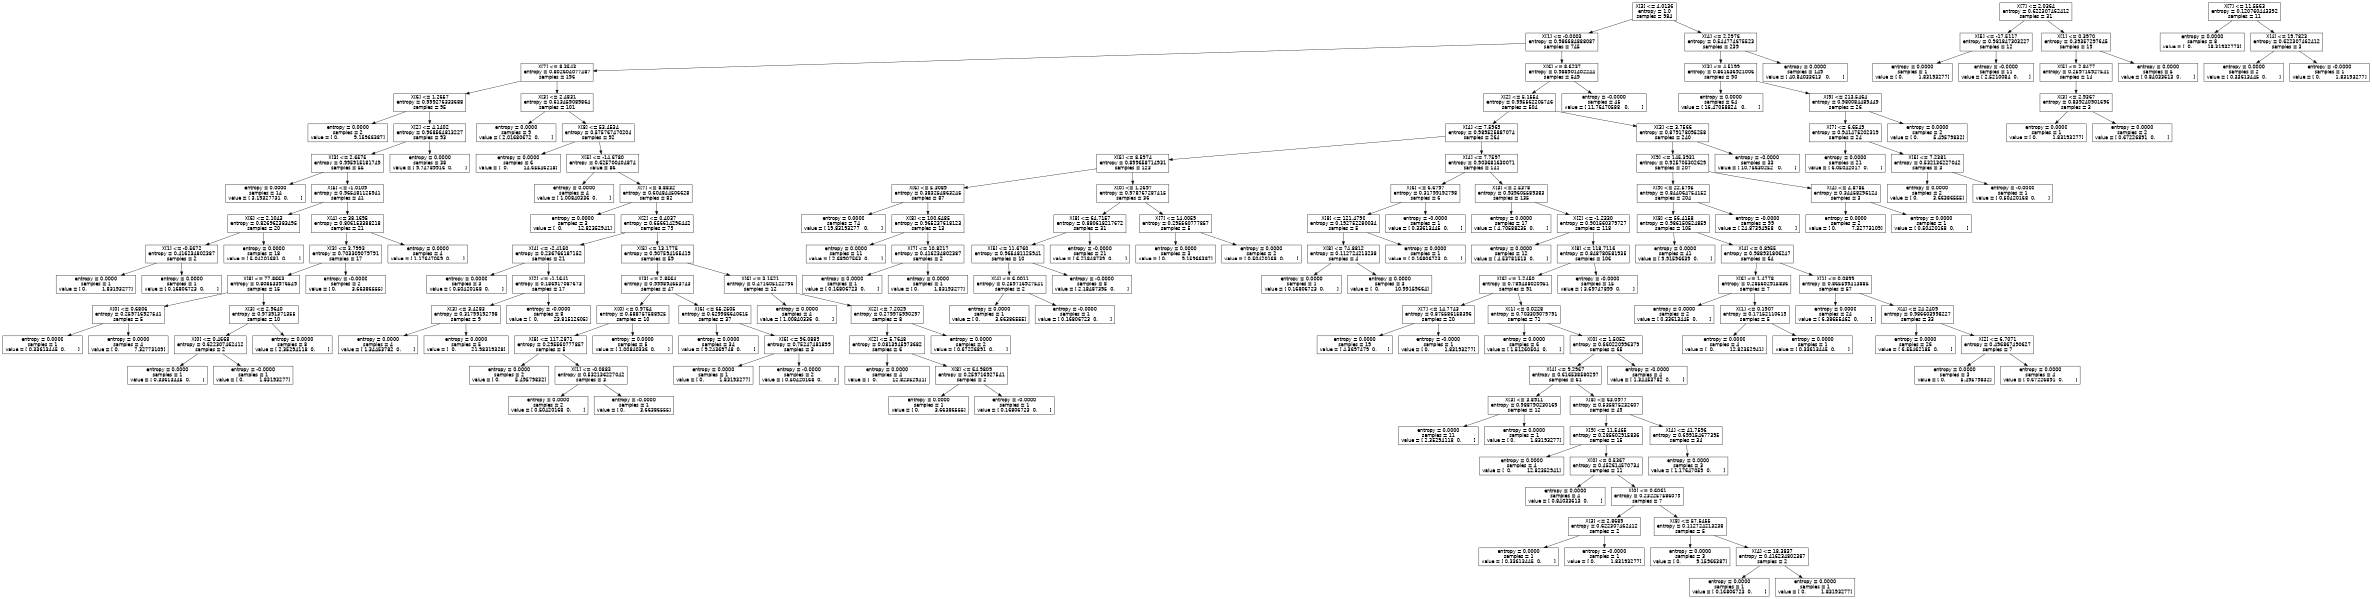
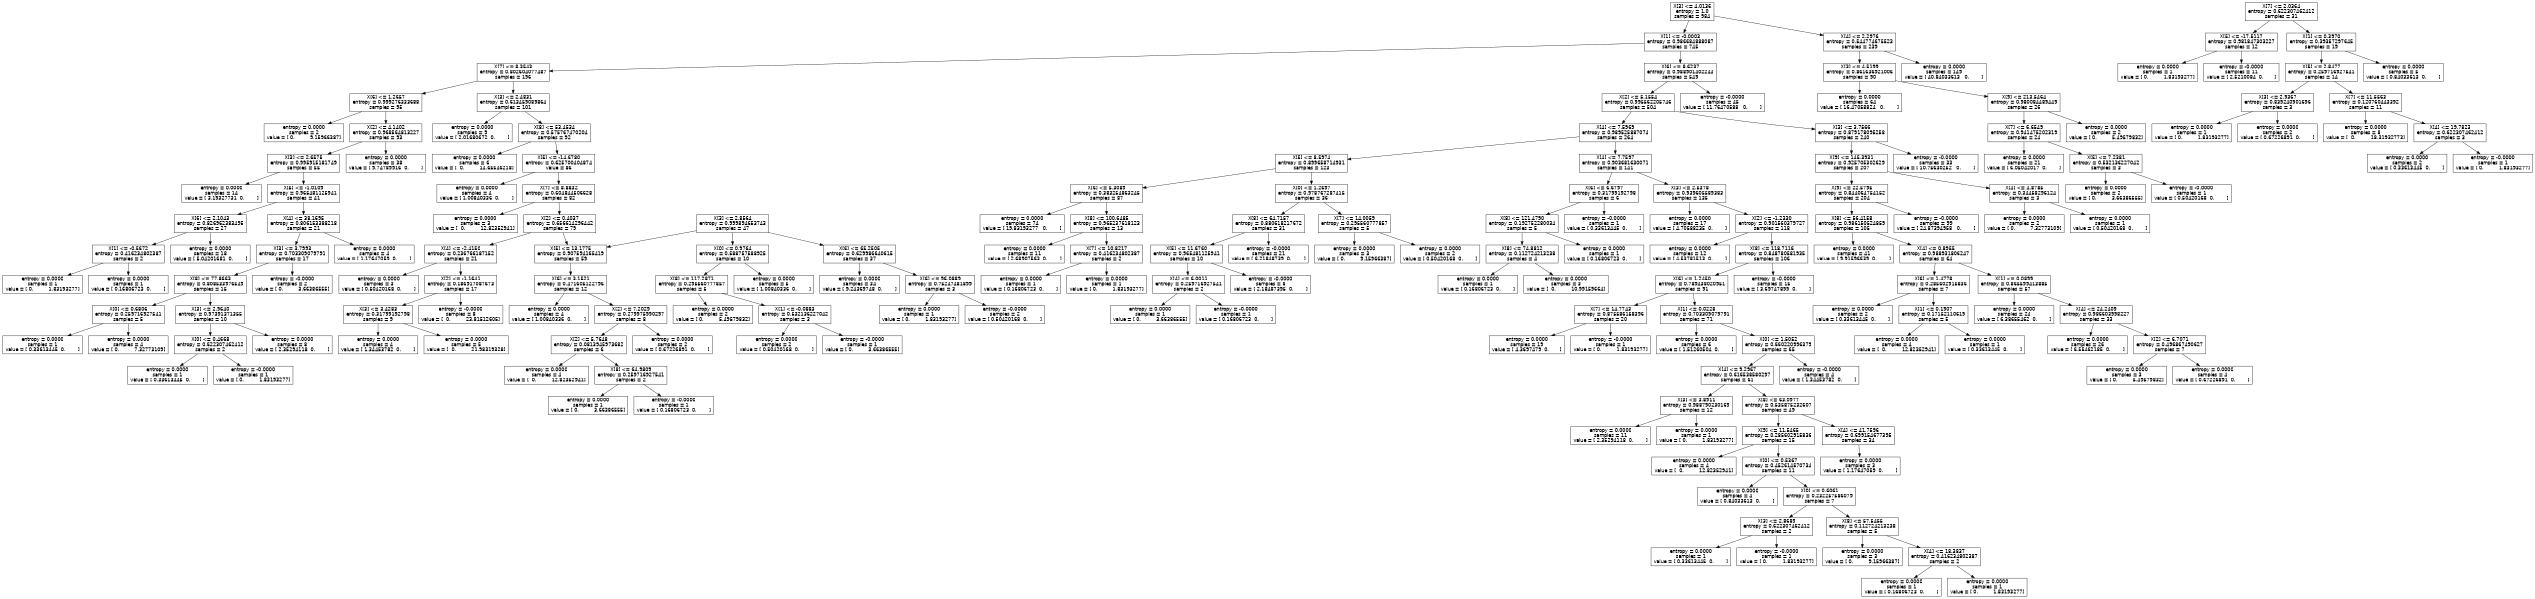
none -> (2342, 86)
(264, 224) -> (210, 224)
(657, 267) -> (653, 239)
